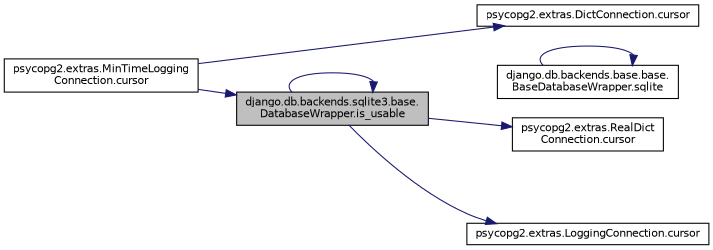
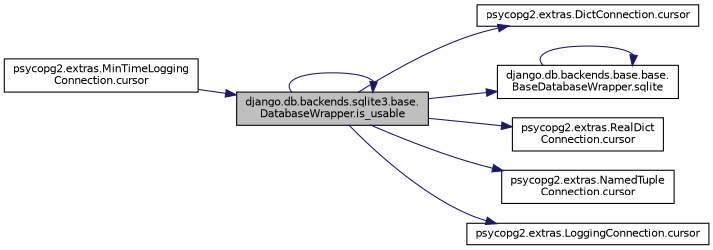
(346, 45) -> (426, 54)
none -> (457, 96)
none -> (588, 187)
